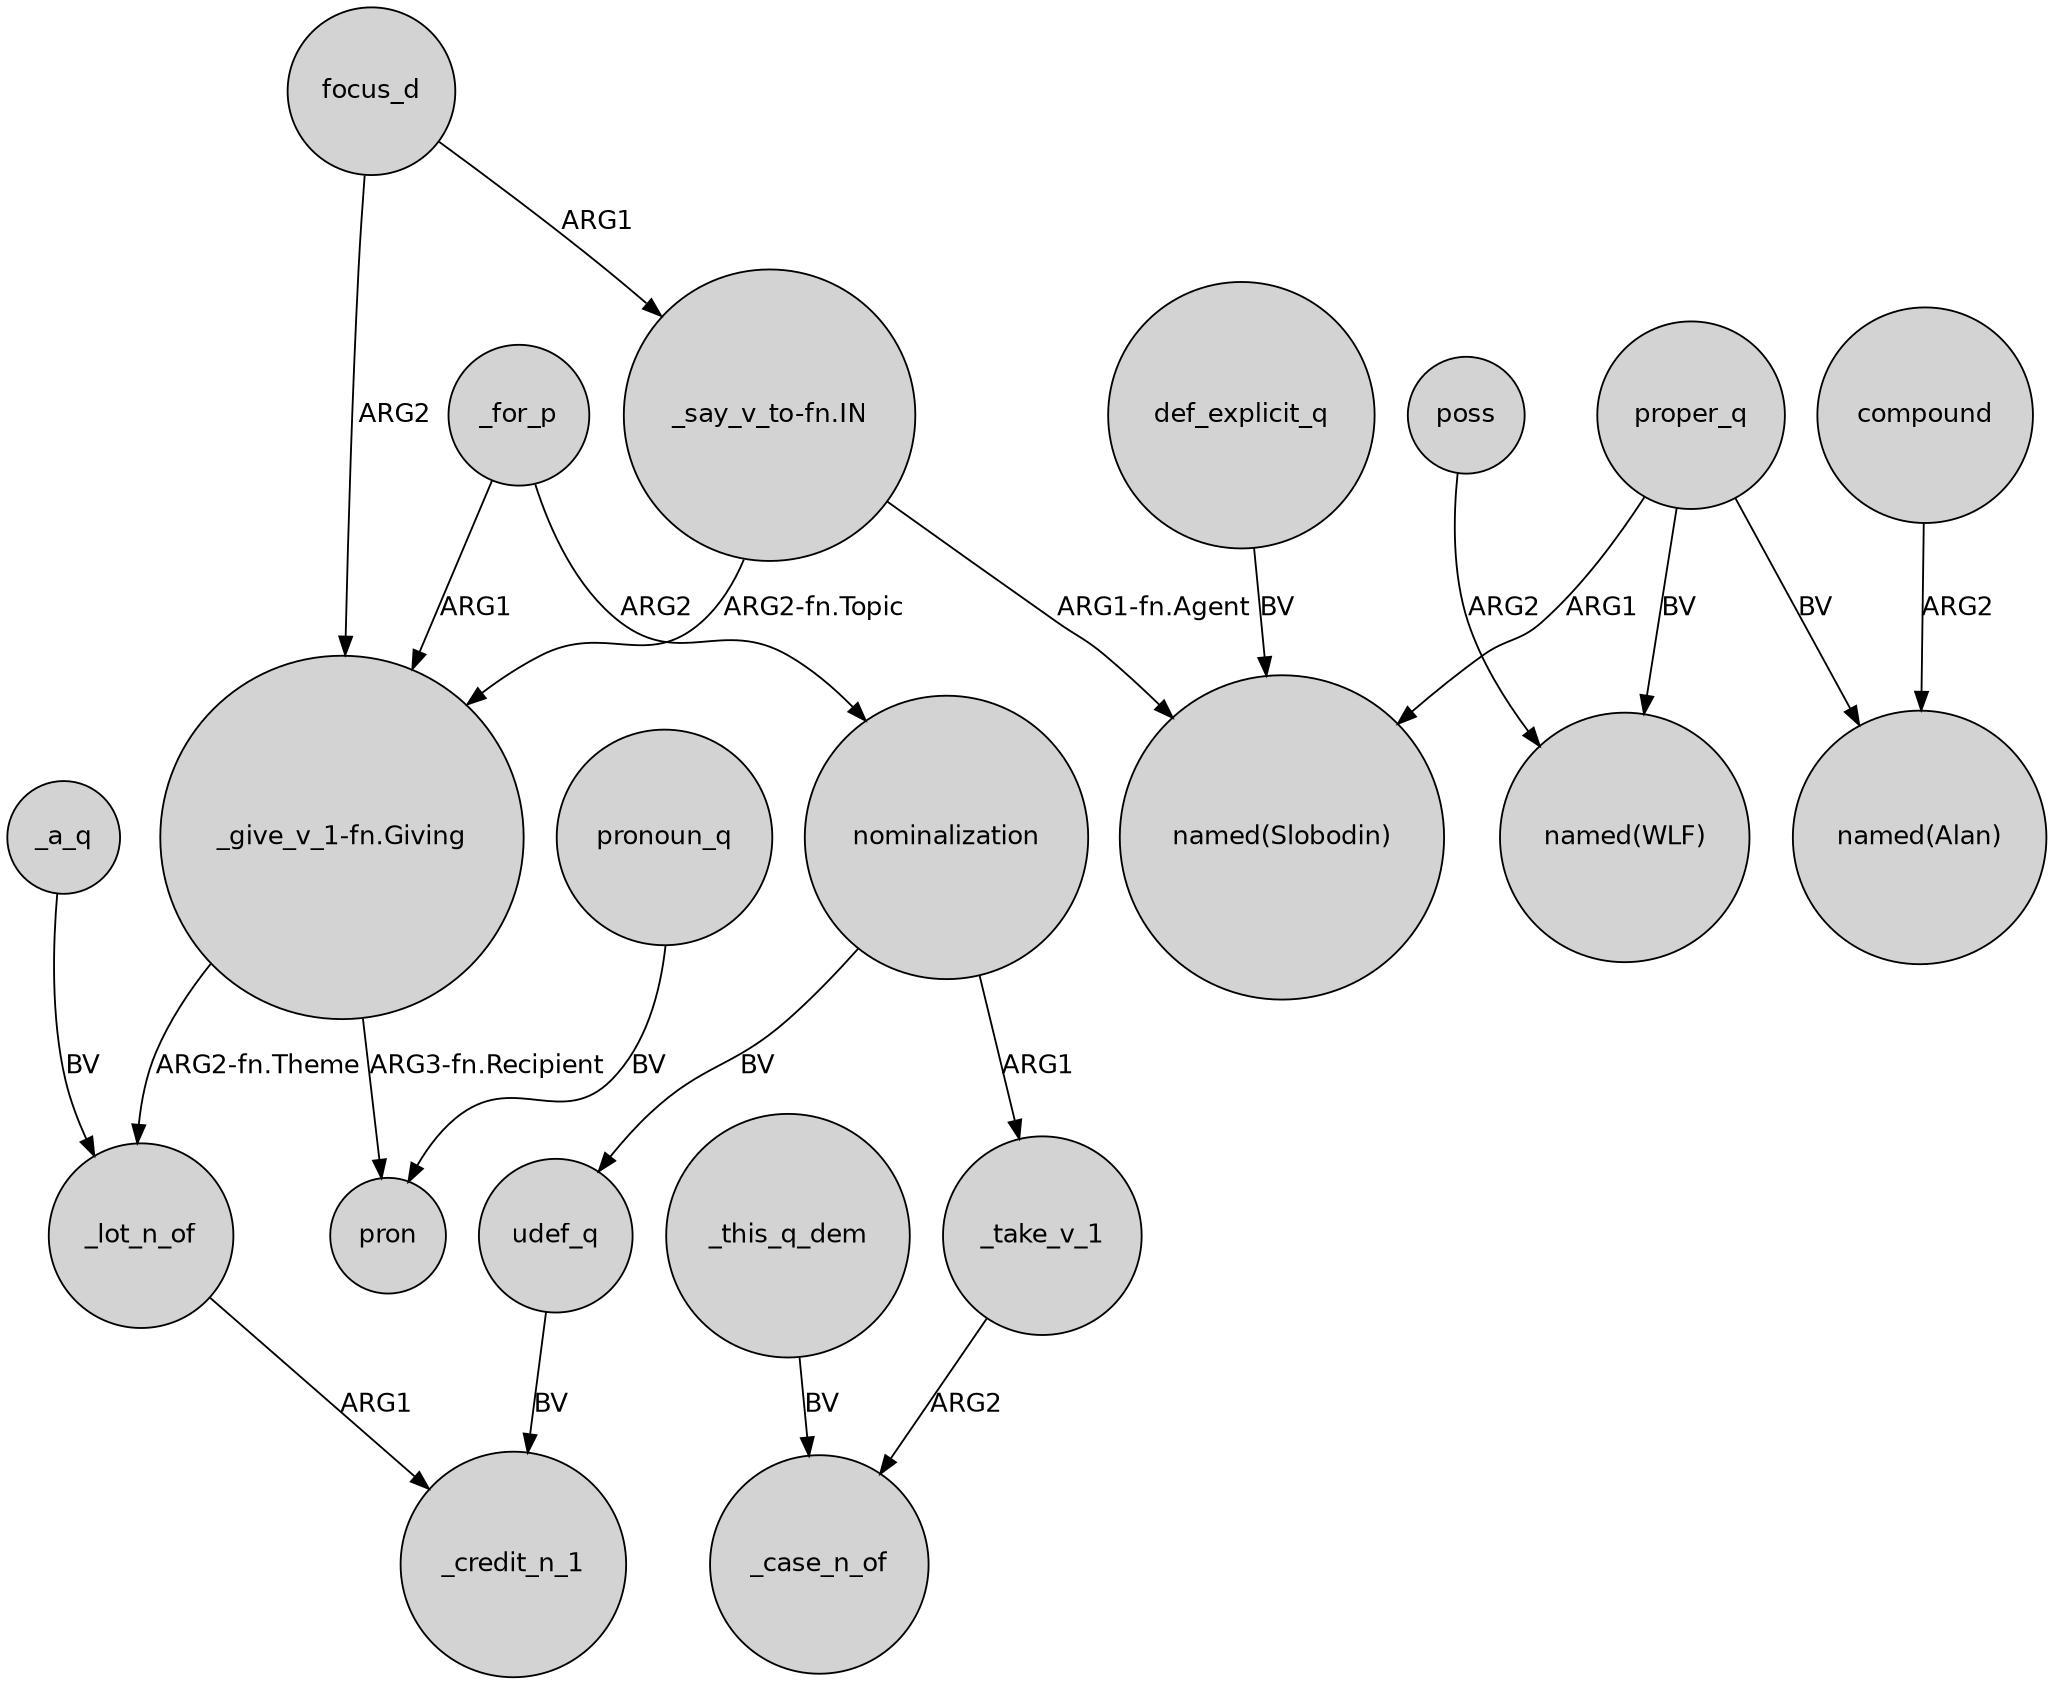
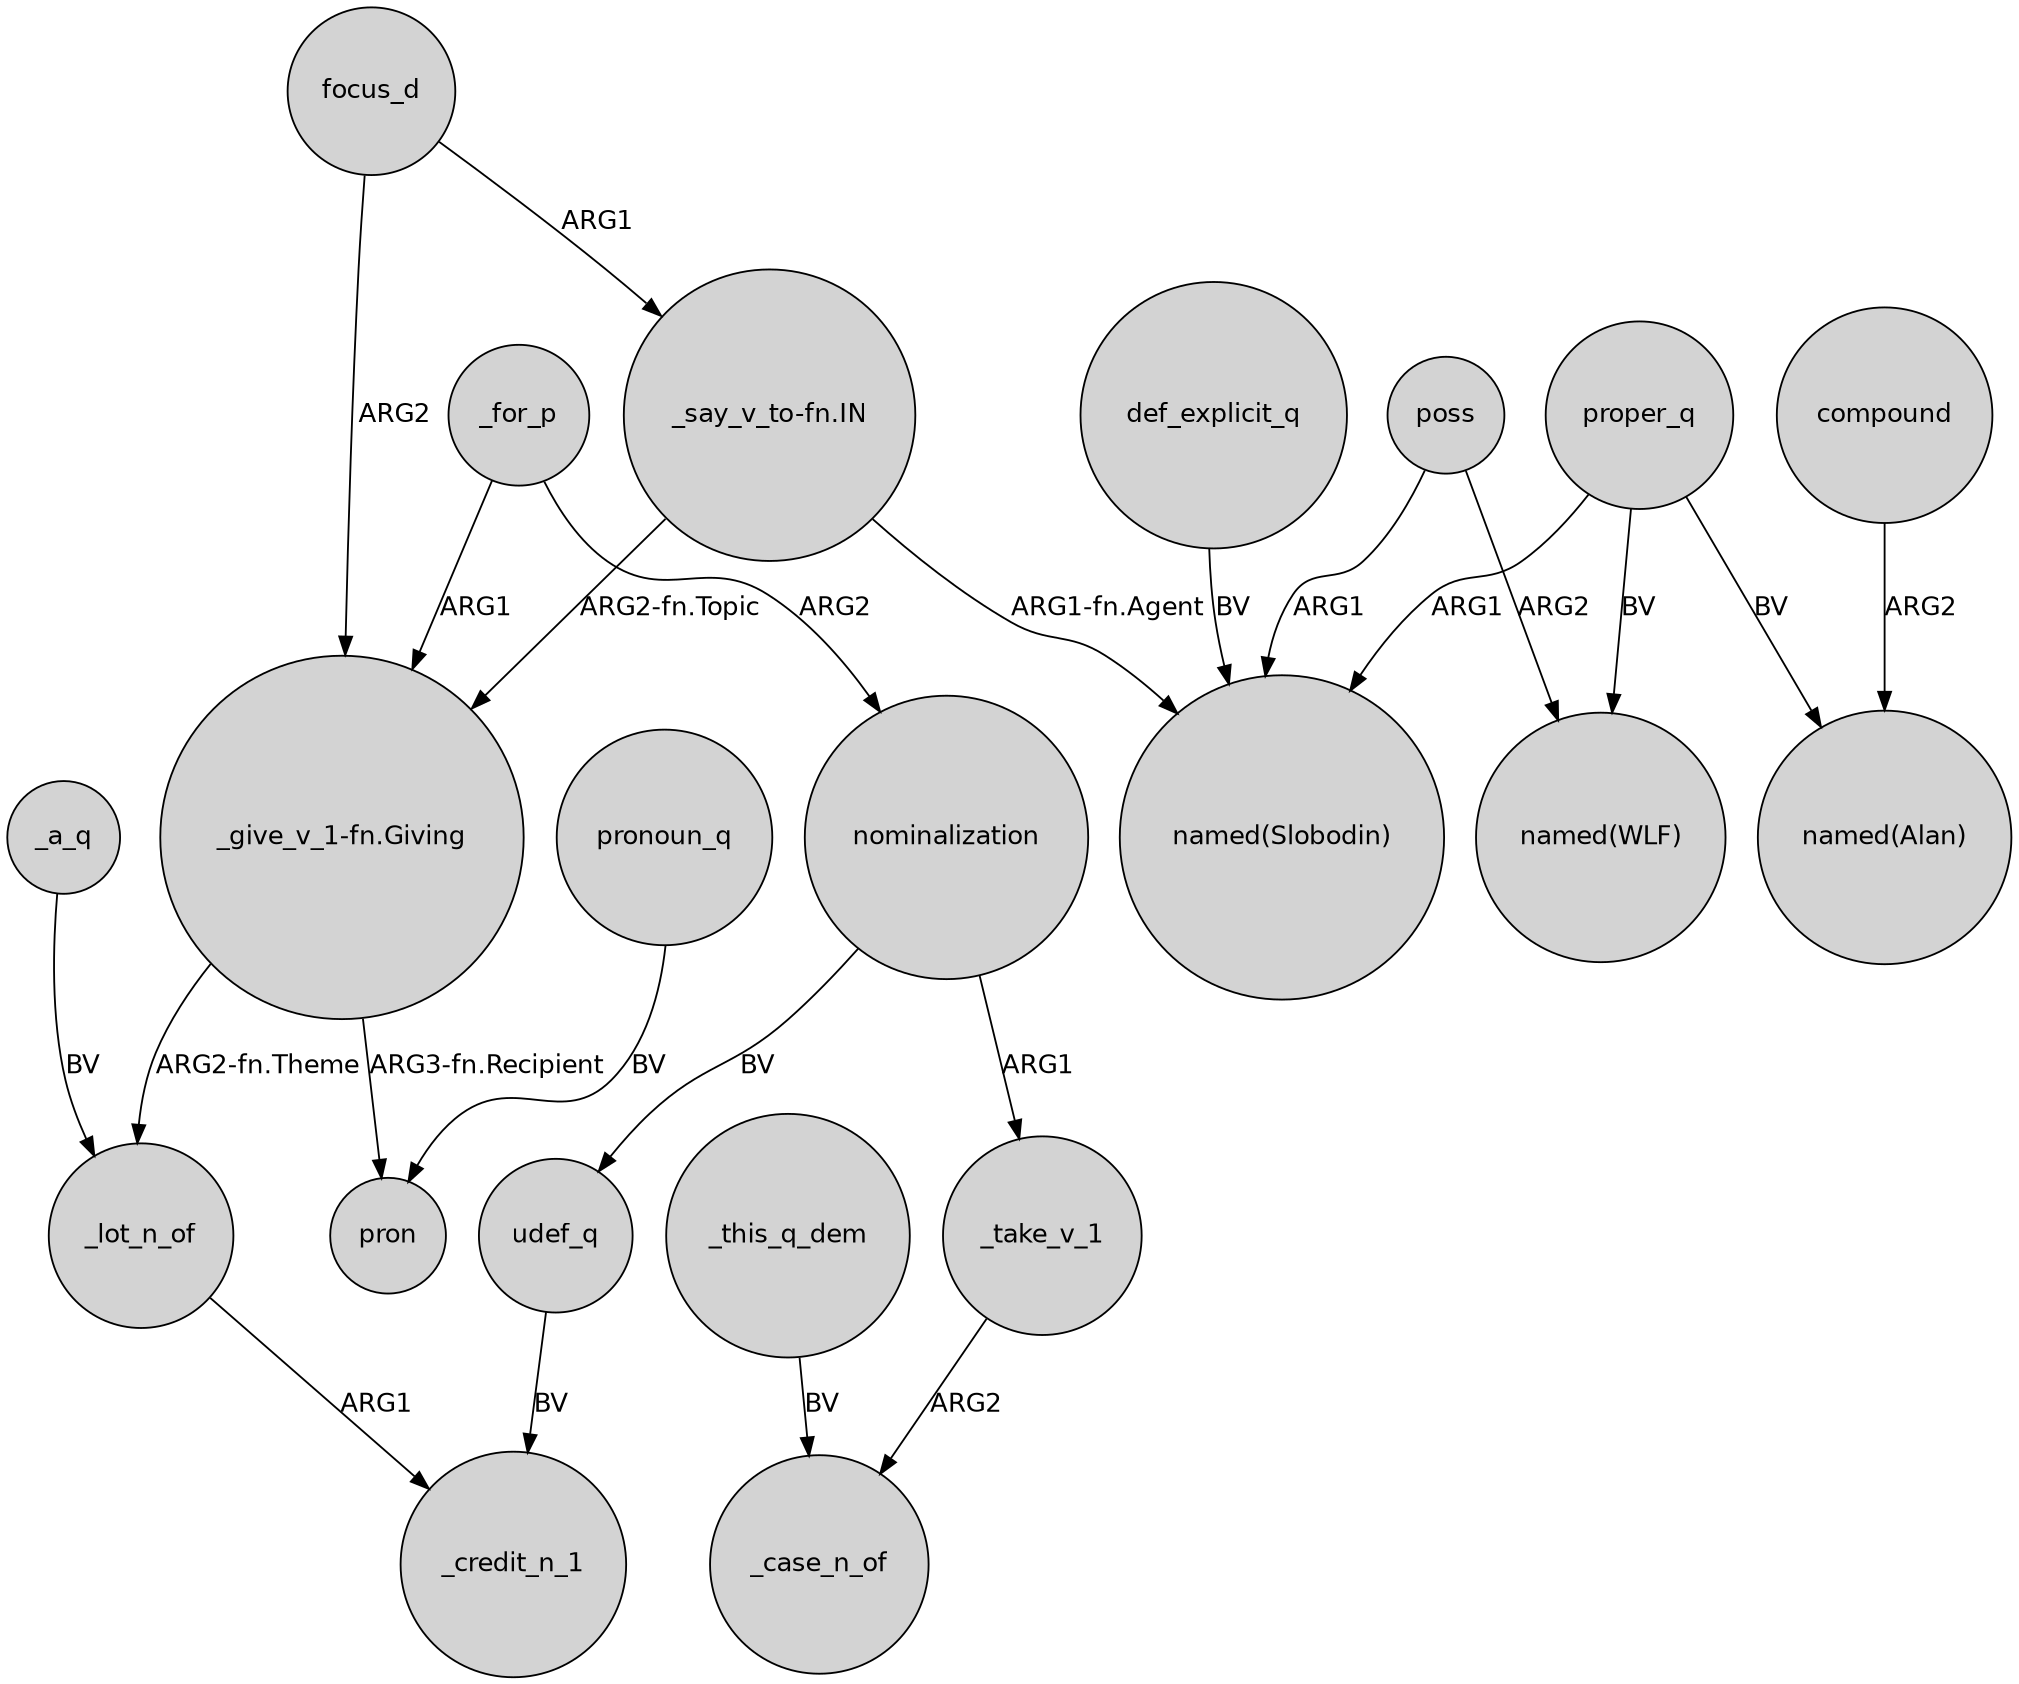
none -> (1347, 571)
